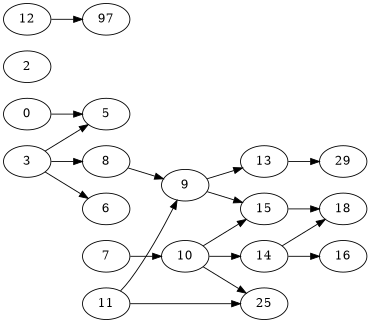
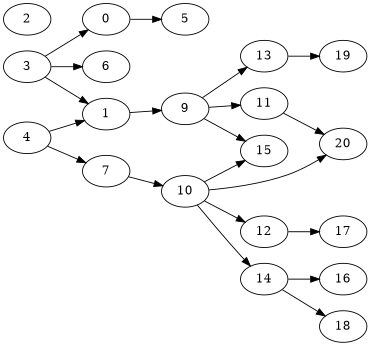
(106, 19) -> (343, 232)
none -> (27, 138)
(63, 140) -> (63, 45)
(106, 162) -> (106, 114)
(343, 162) -> (343, 56)
(299, 209) -> none
none -> (221, 210)
(151, 249) -> (220, 107)
(264, 304) -> (343, 144)
